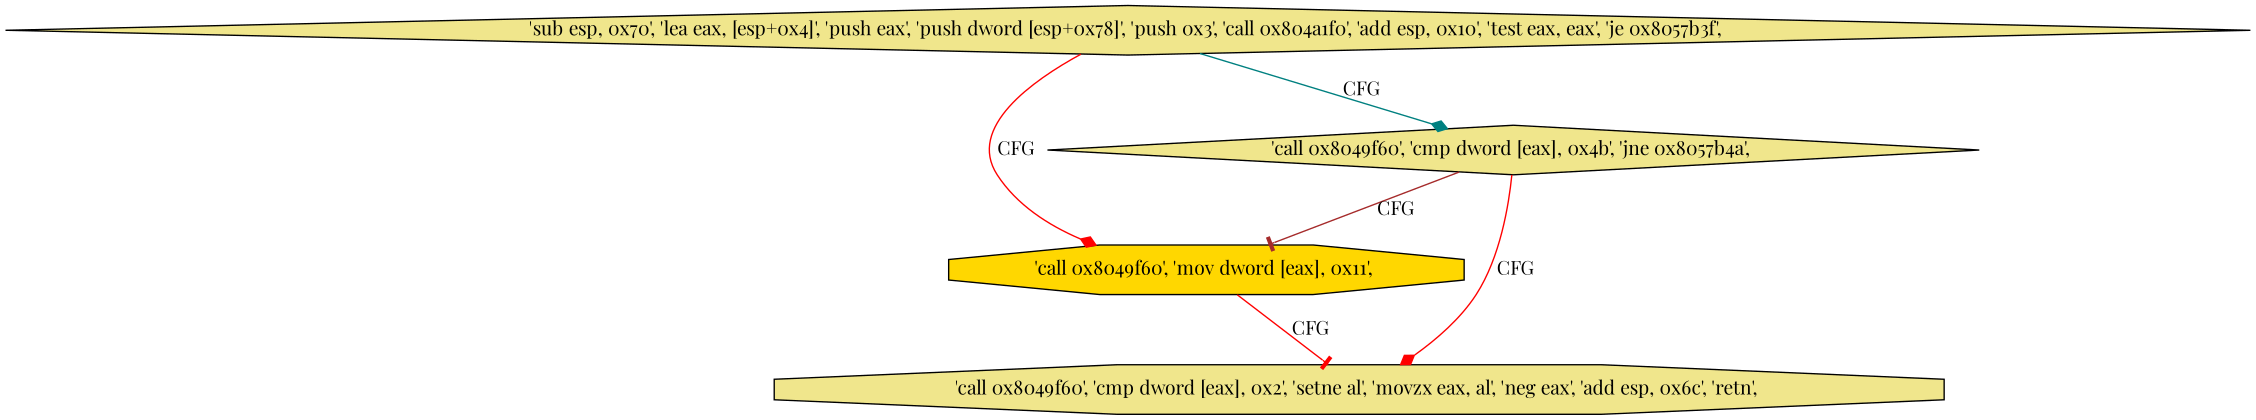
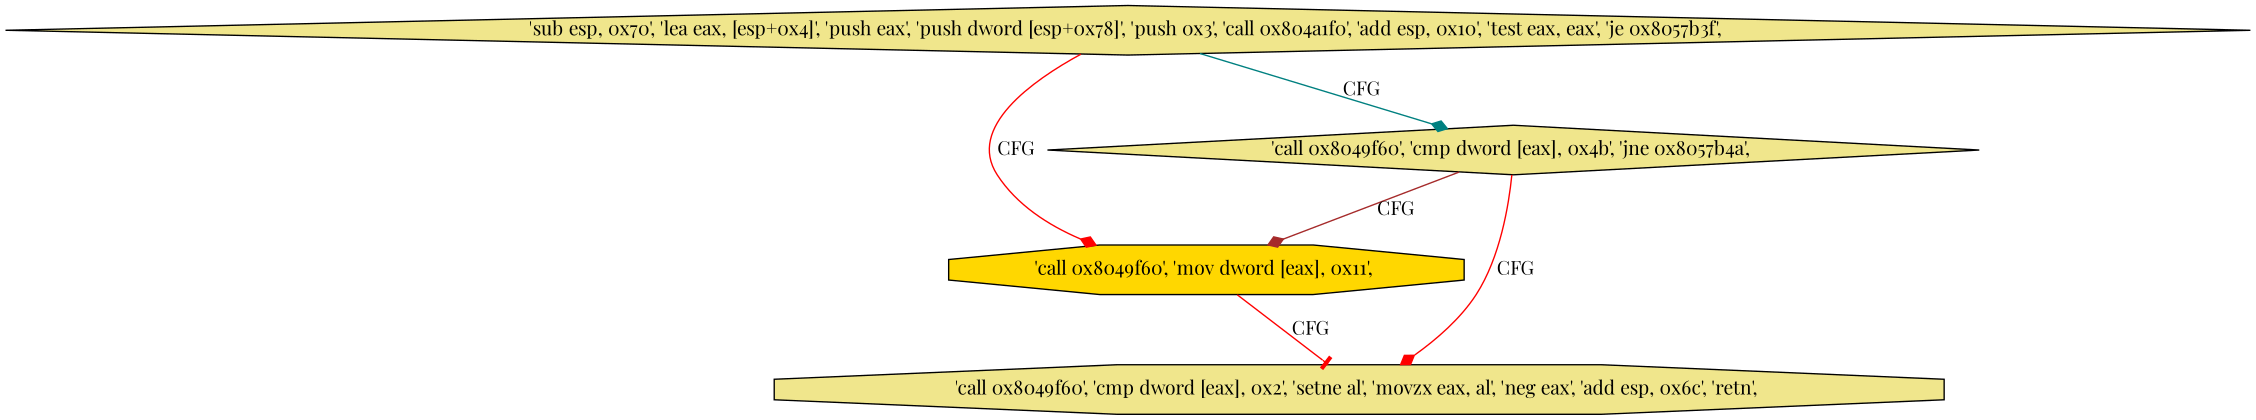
(1367, 207) -> (1367, 207)
